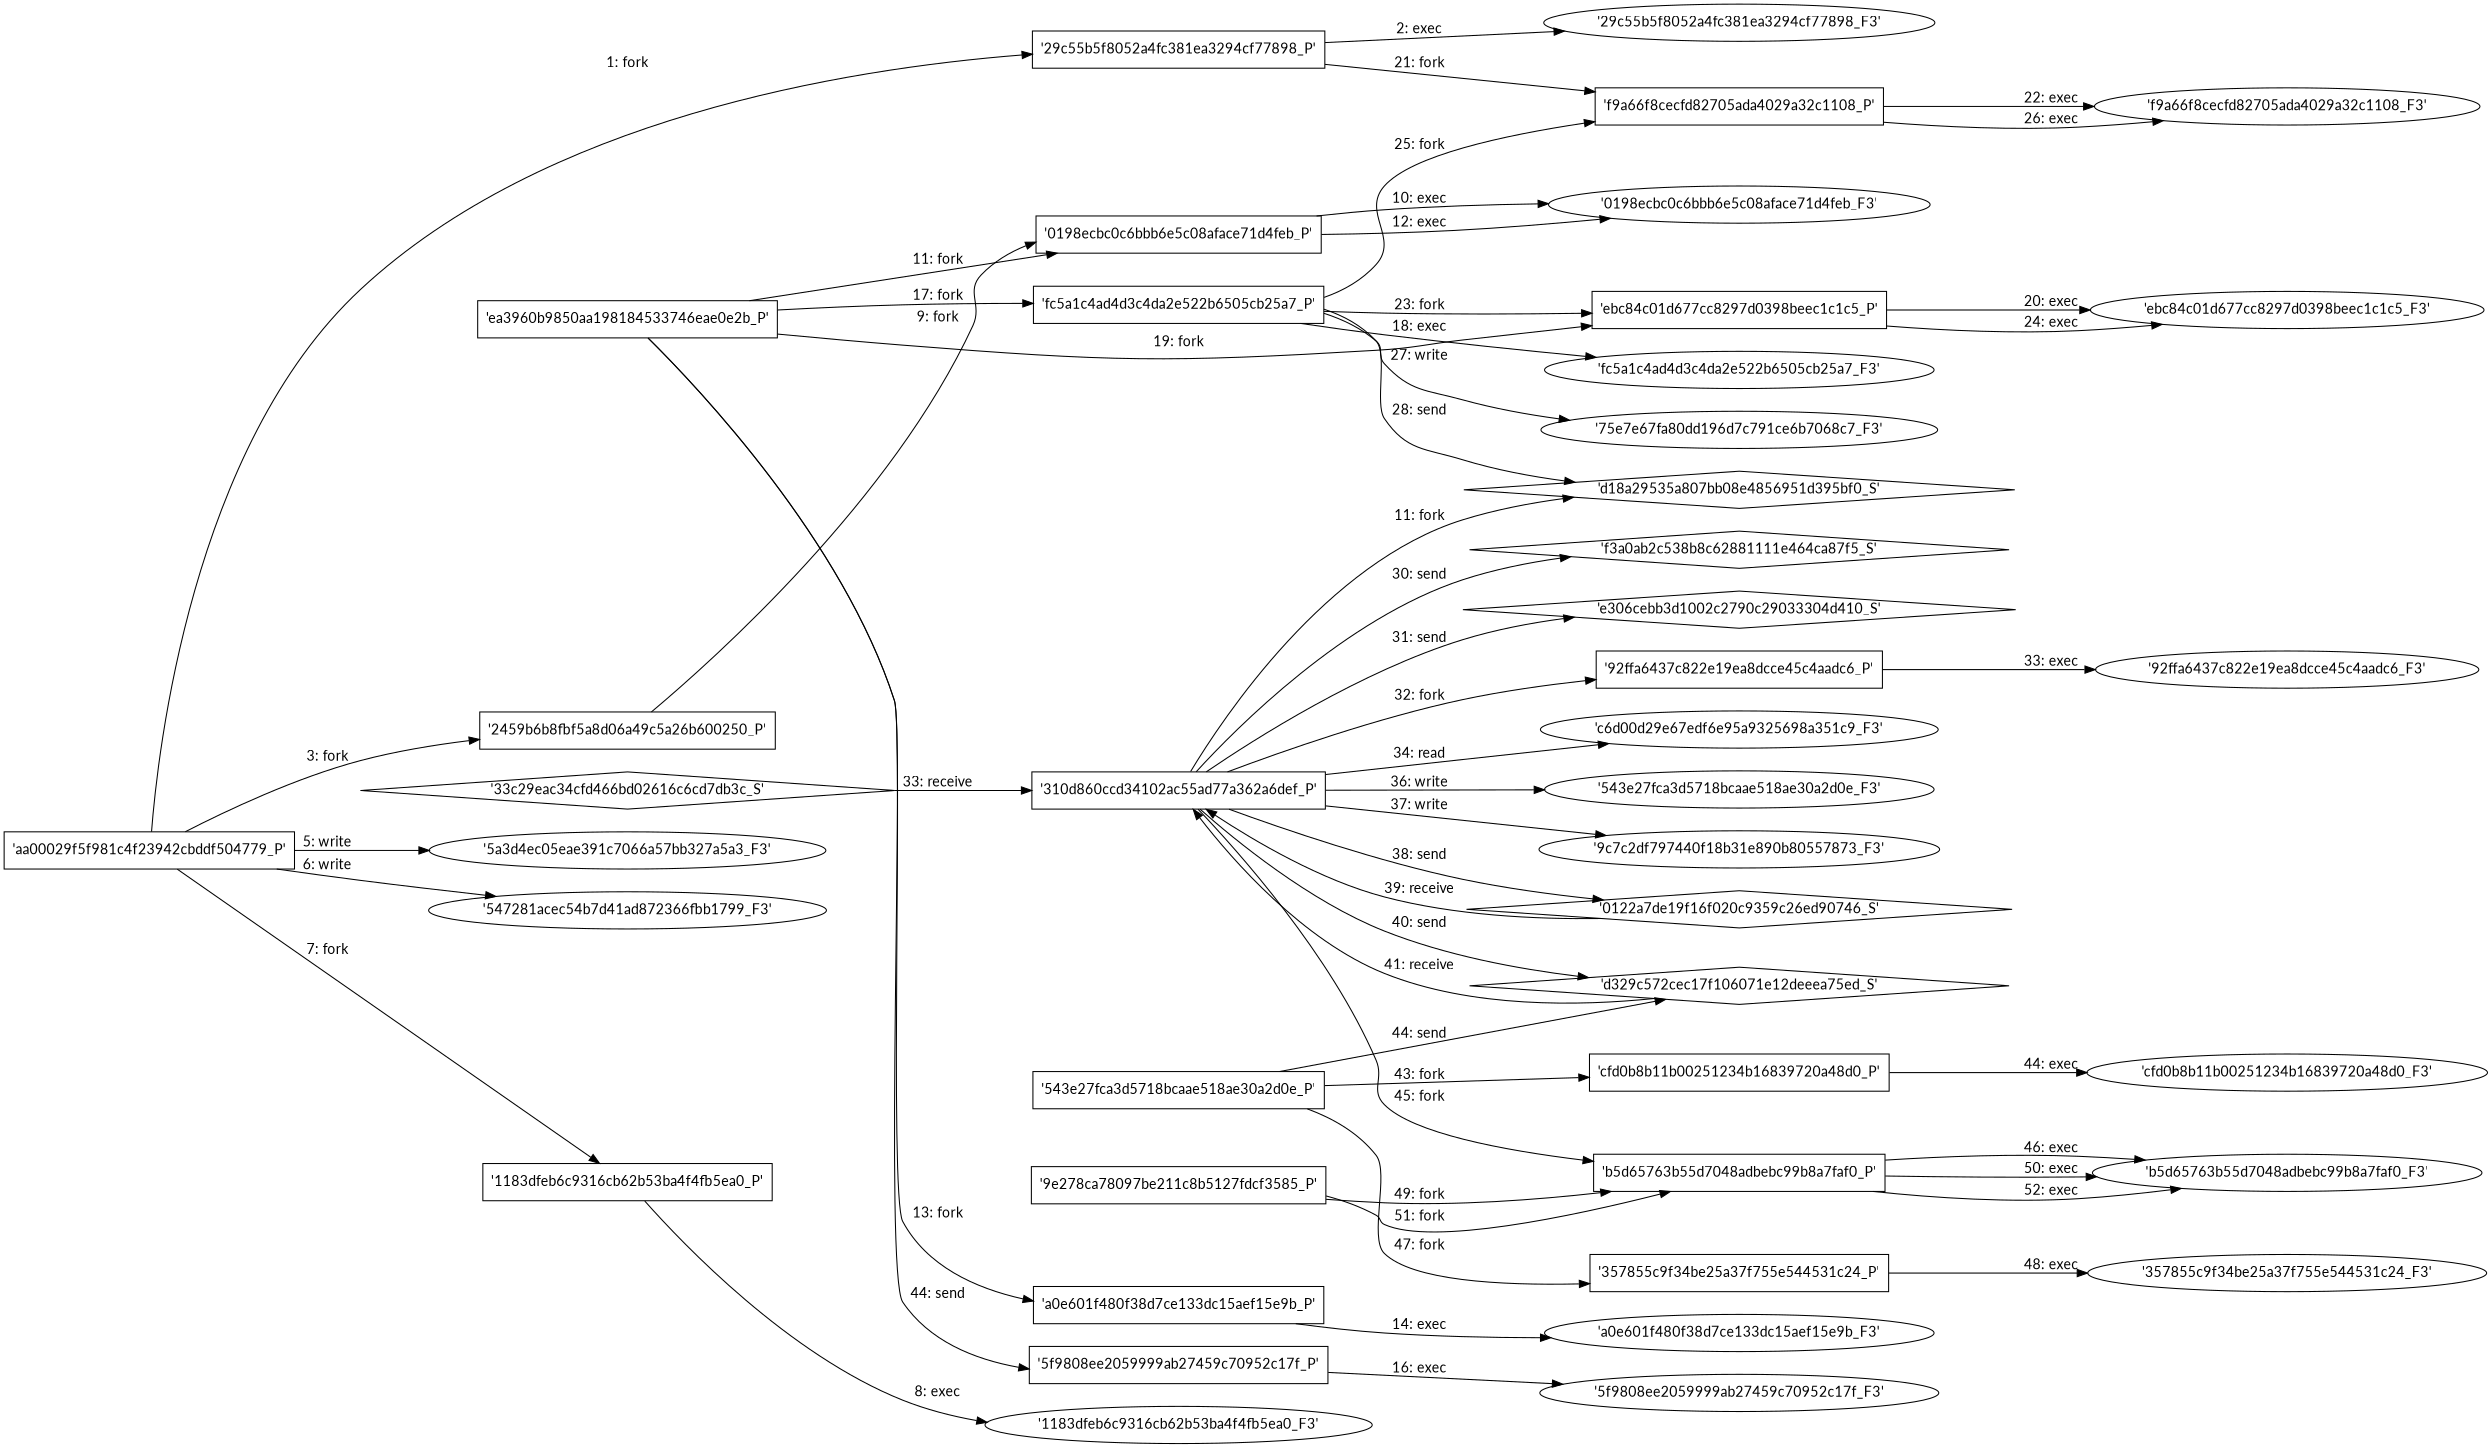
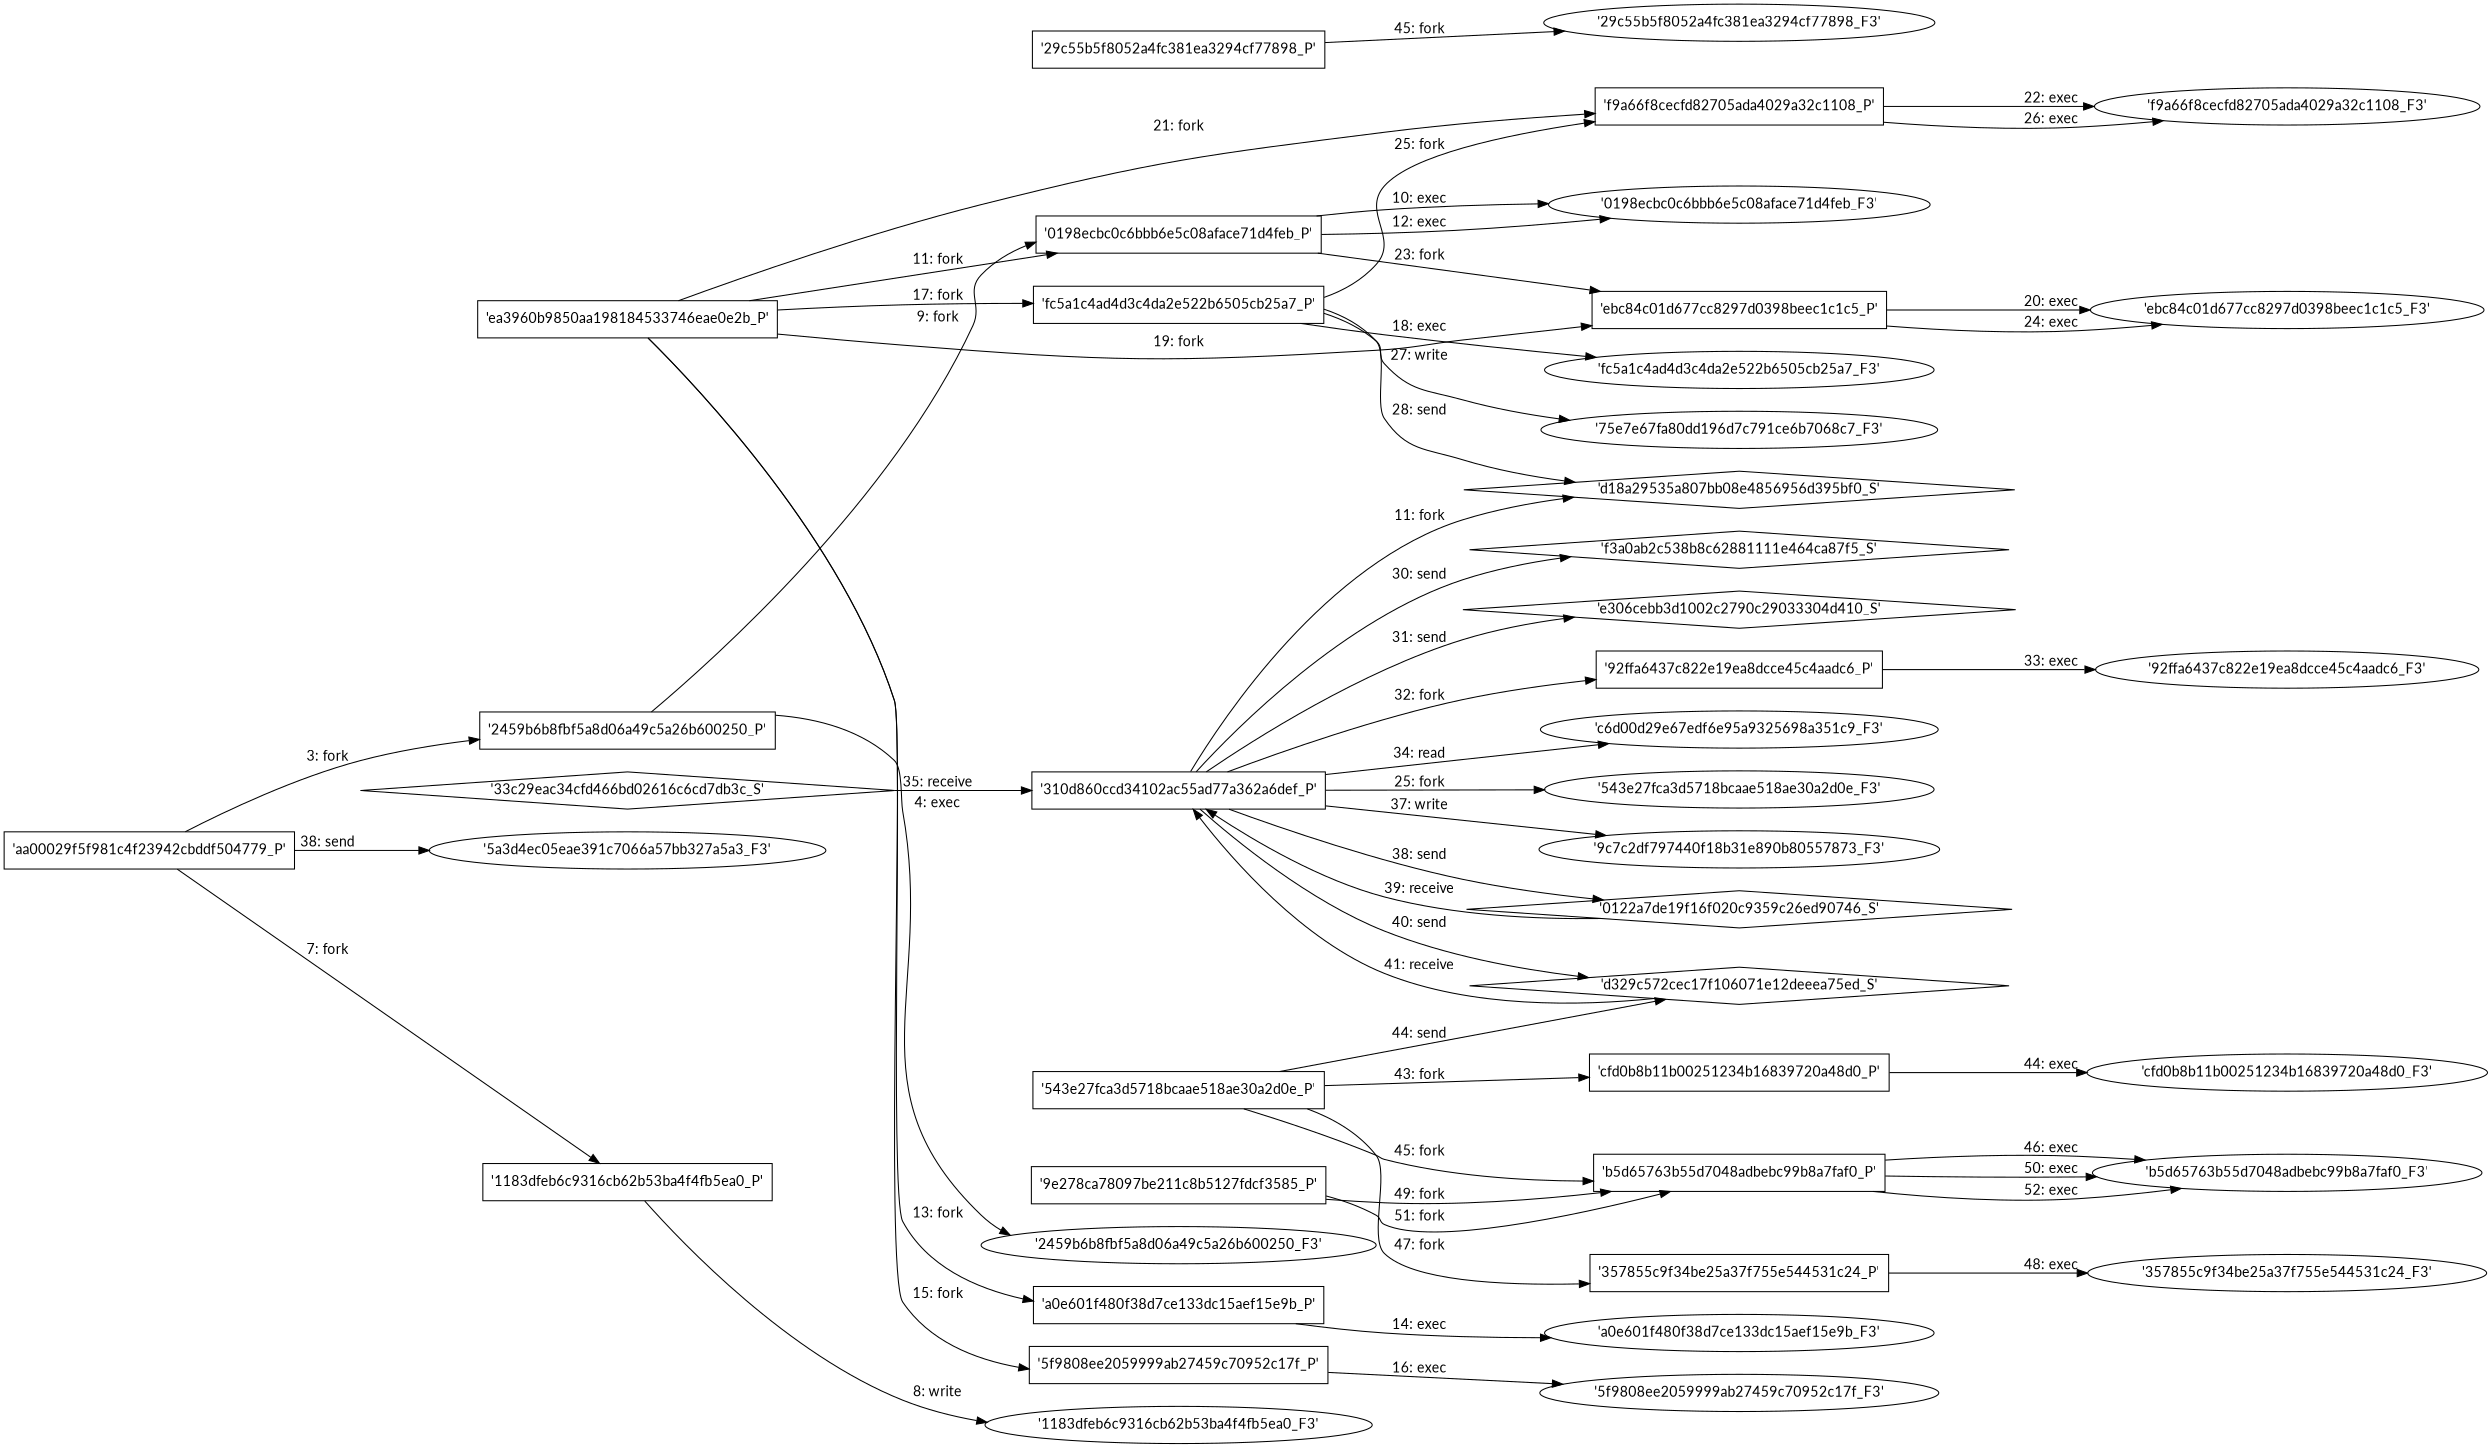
(1419, 29) -> (1419, 29)
(1455, 78) -> (1124, 171)
(408, 252) -> none
(1453, 314) -> (1454, 272)
(1739, 490) -> (1739, 490)
(938, 783) -> (938, 783)
(1419, 783) -> (1419, 783)
(328, 843) -> (328, 843)
(628, 910) -> none
(1364, 1036) -> (1409, 1165)
none -> (1179, 1245)
(938, 1294) -> (938, 1294)
(938, 1392) -> (938, 1392)
